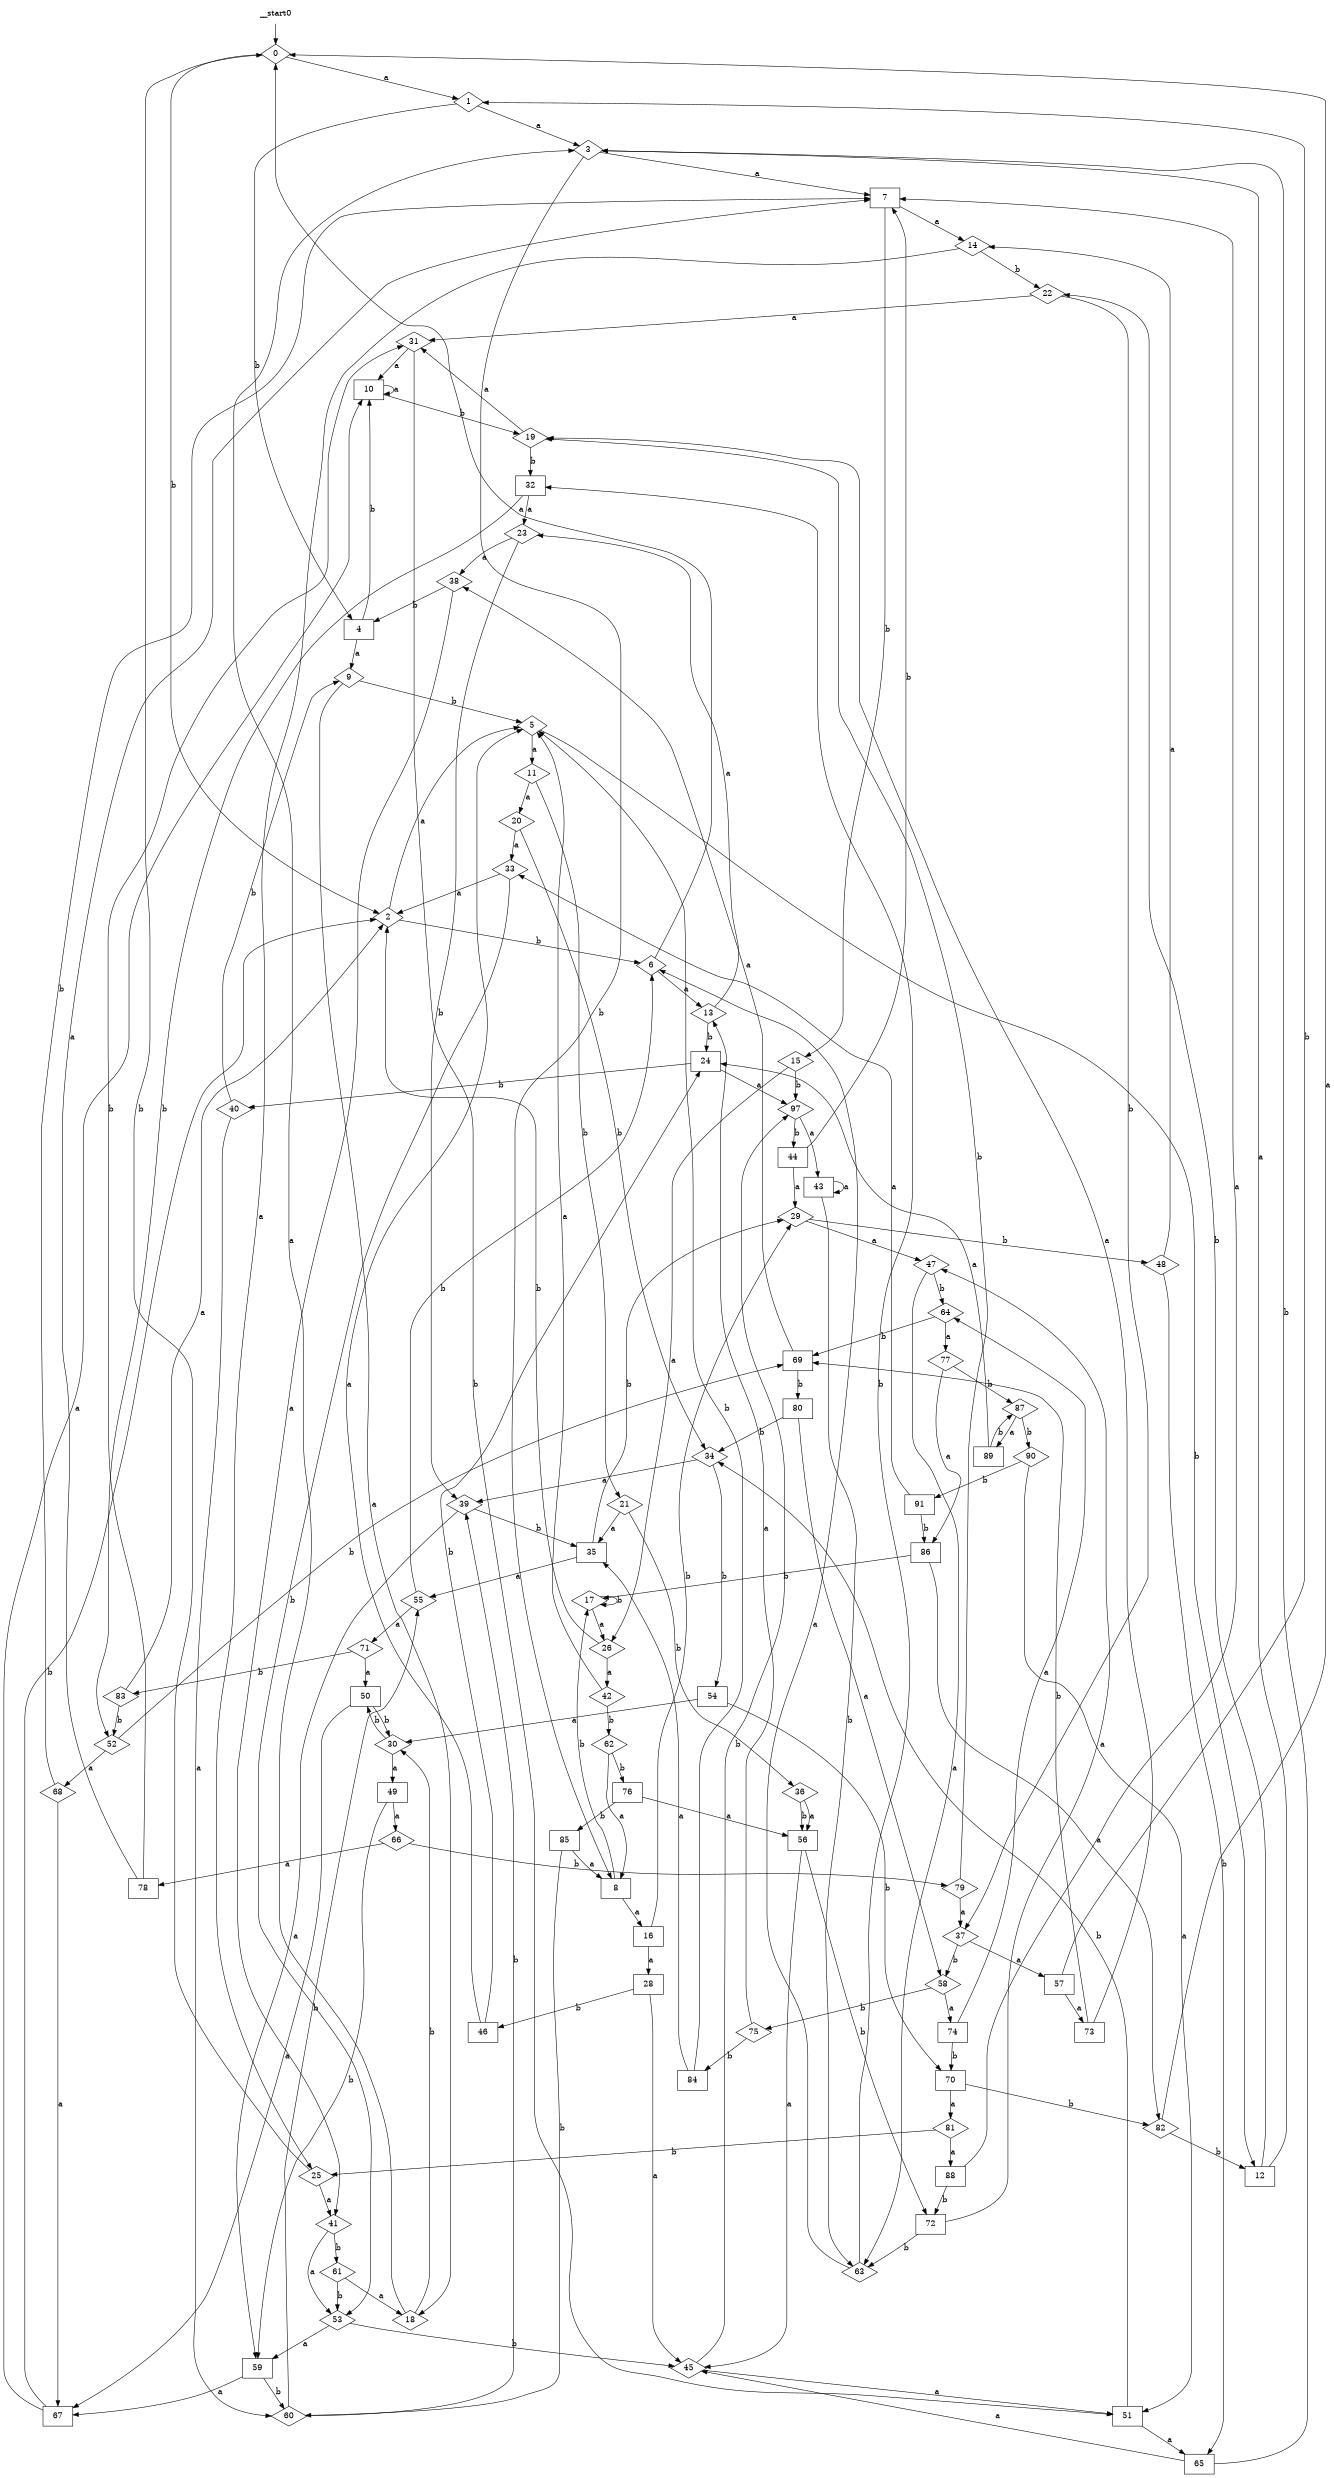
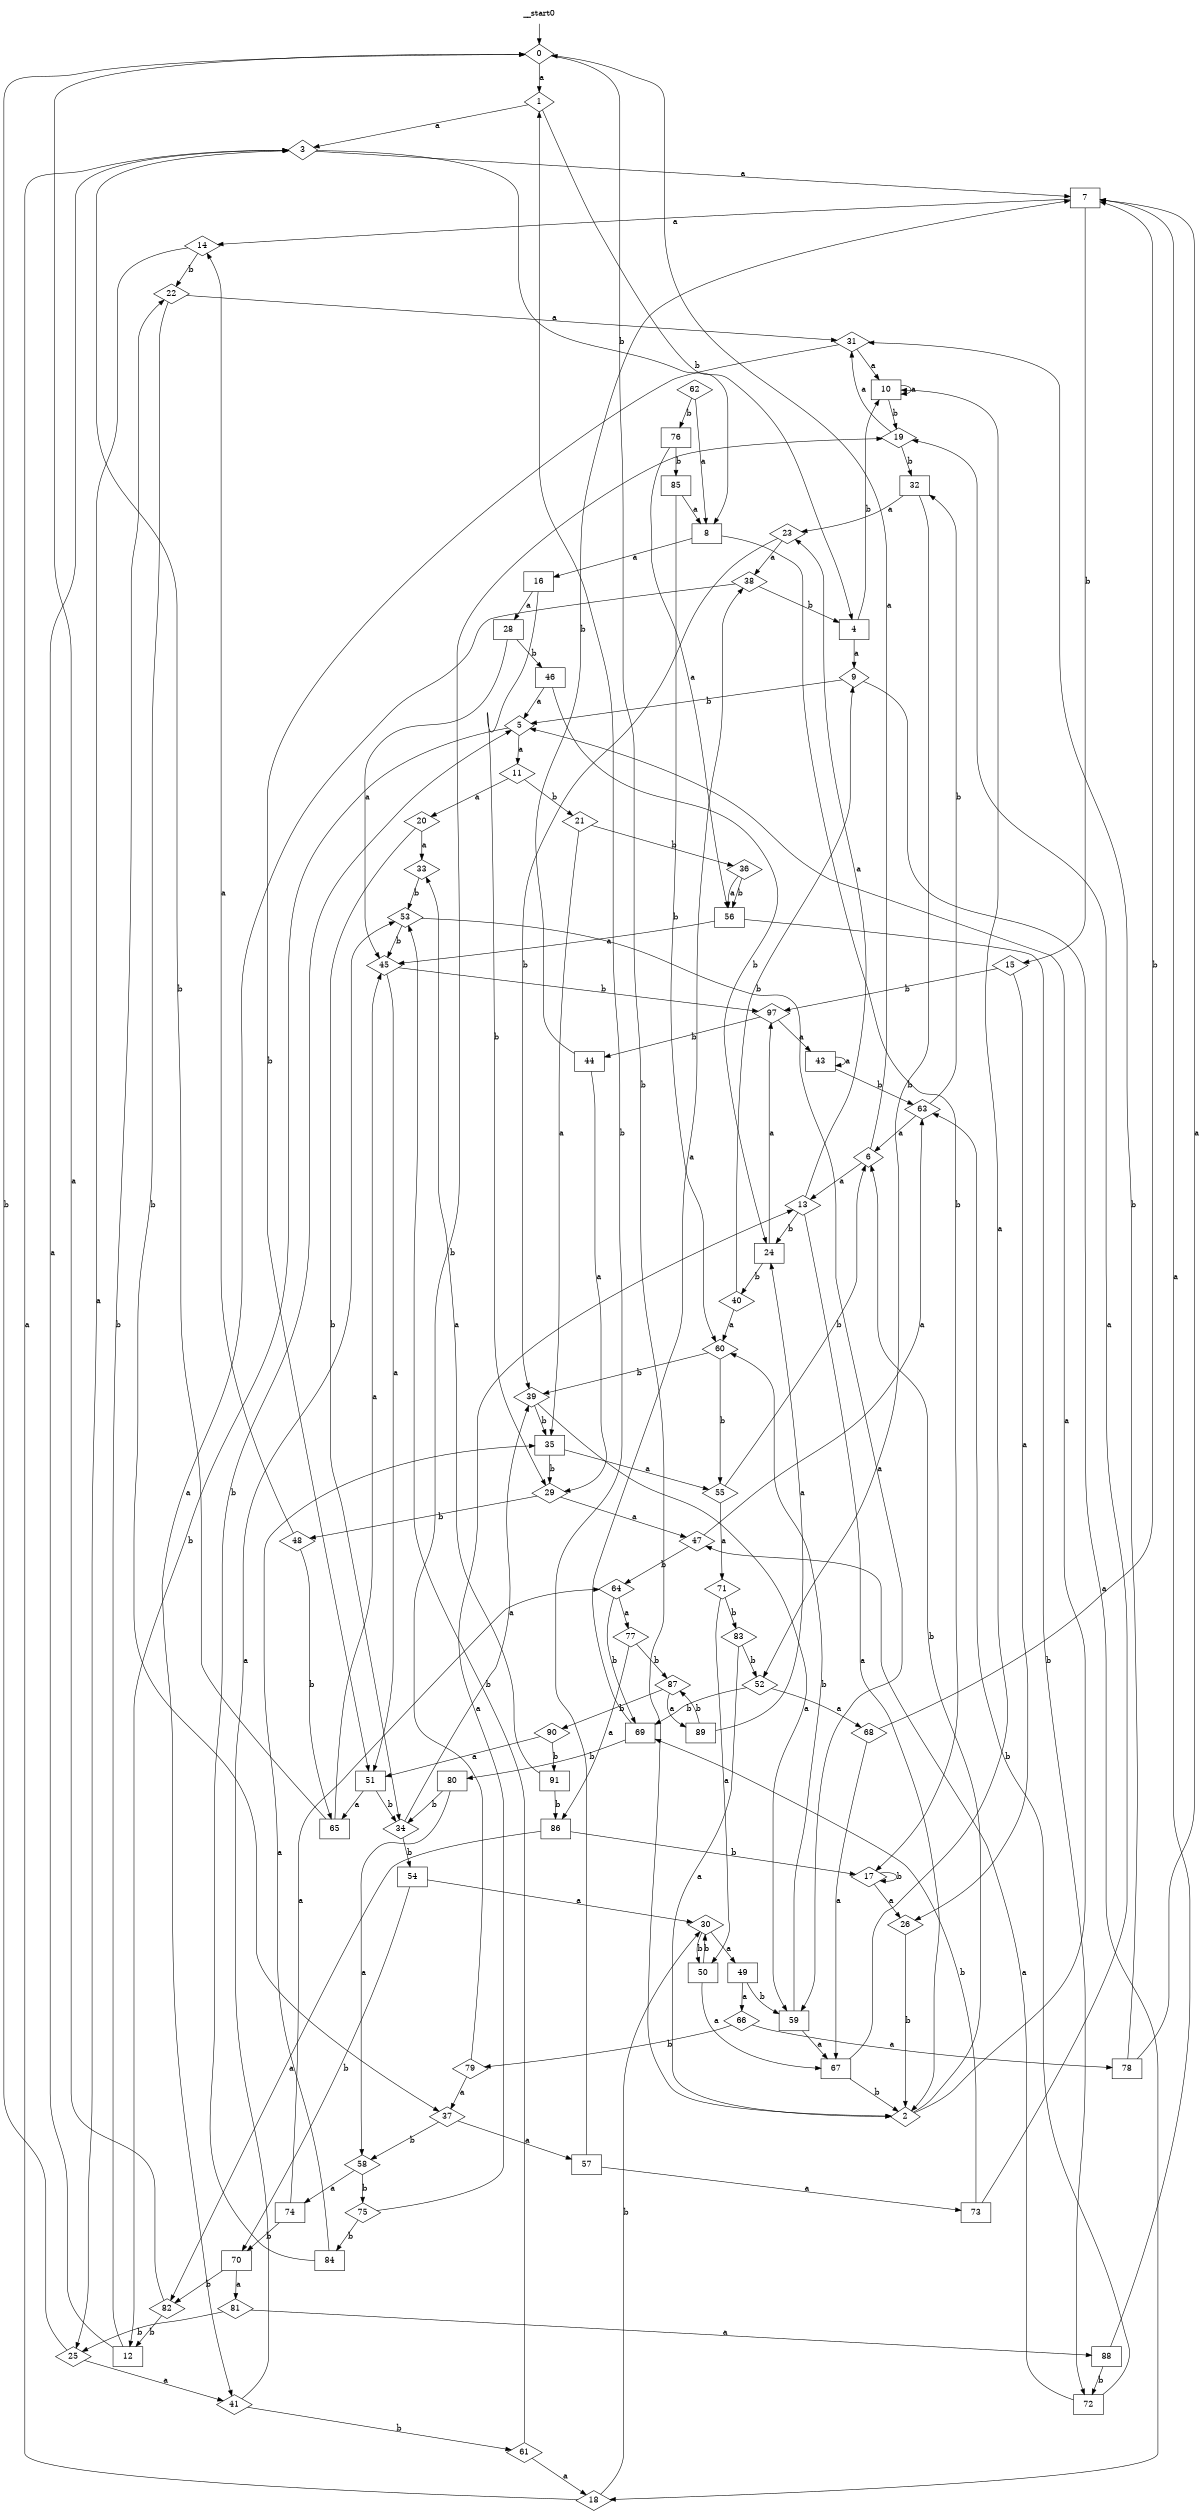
(451, 893) -> (861, 1669)
(607, 1697) -> none
